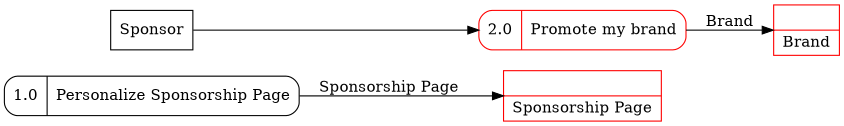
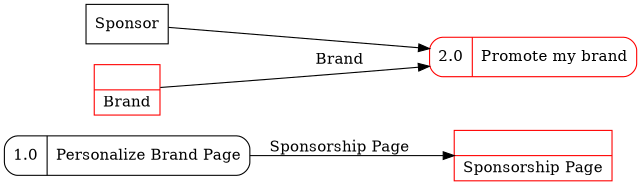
(724, 30) -> (289, 78)
(173, 95) -> (148, 155)
